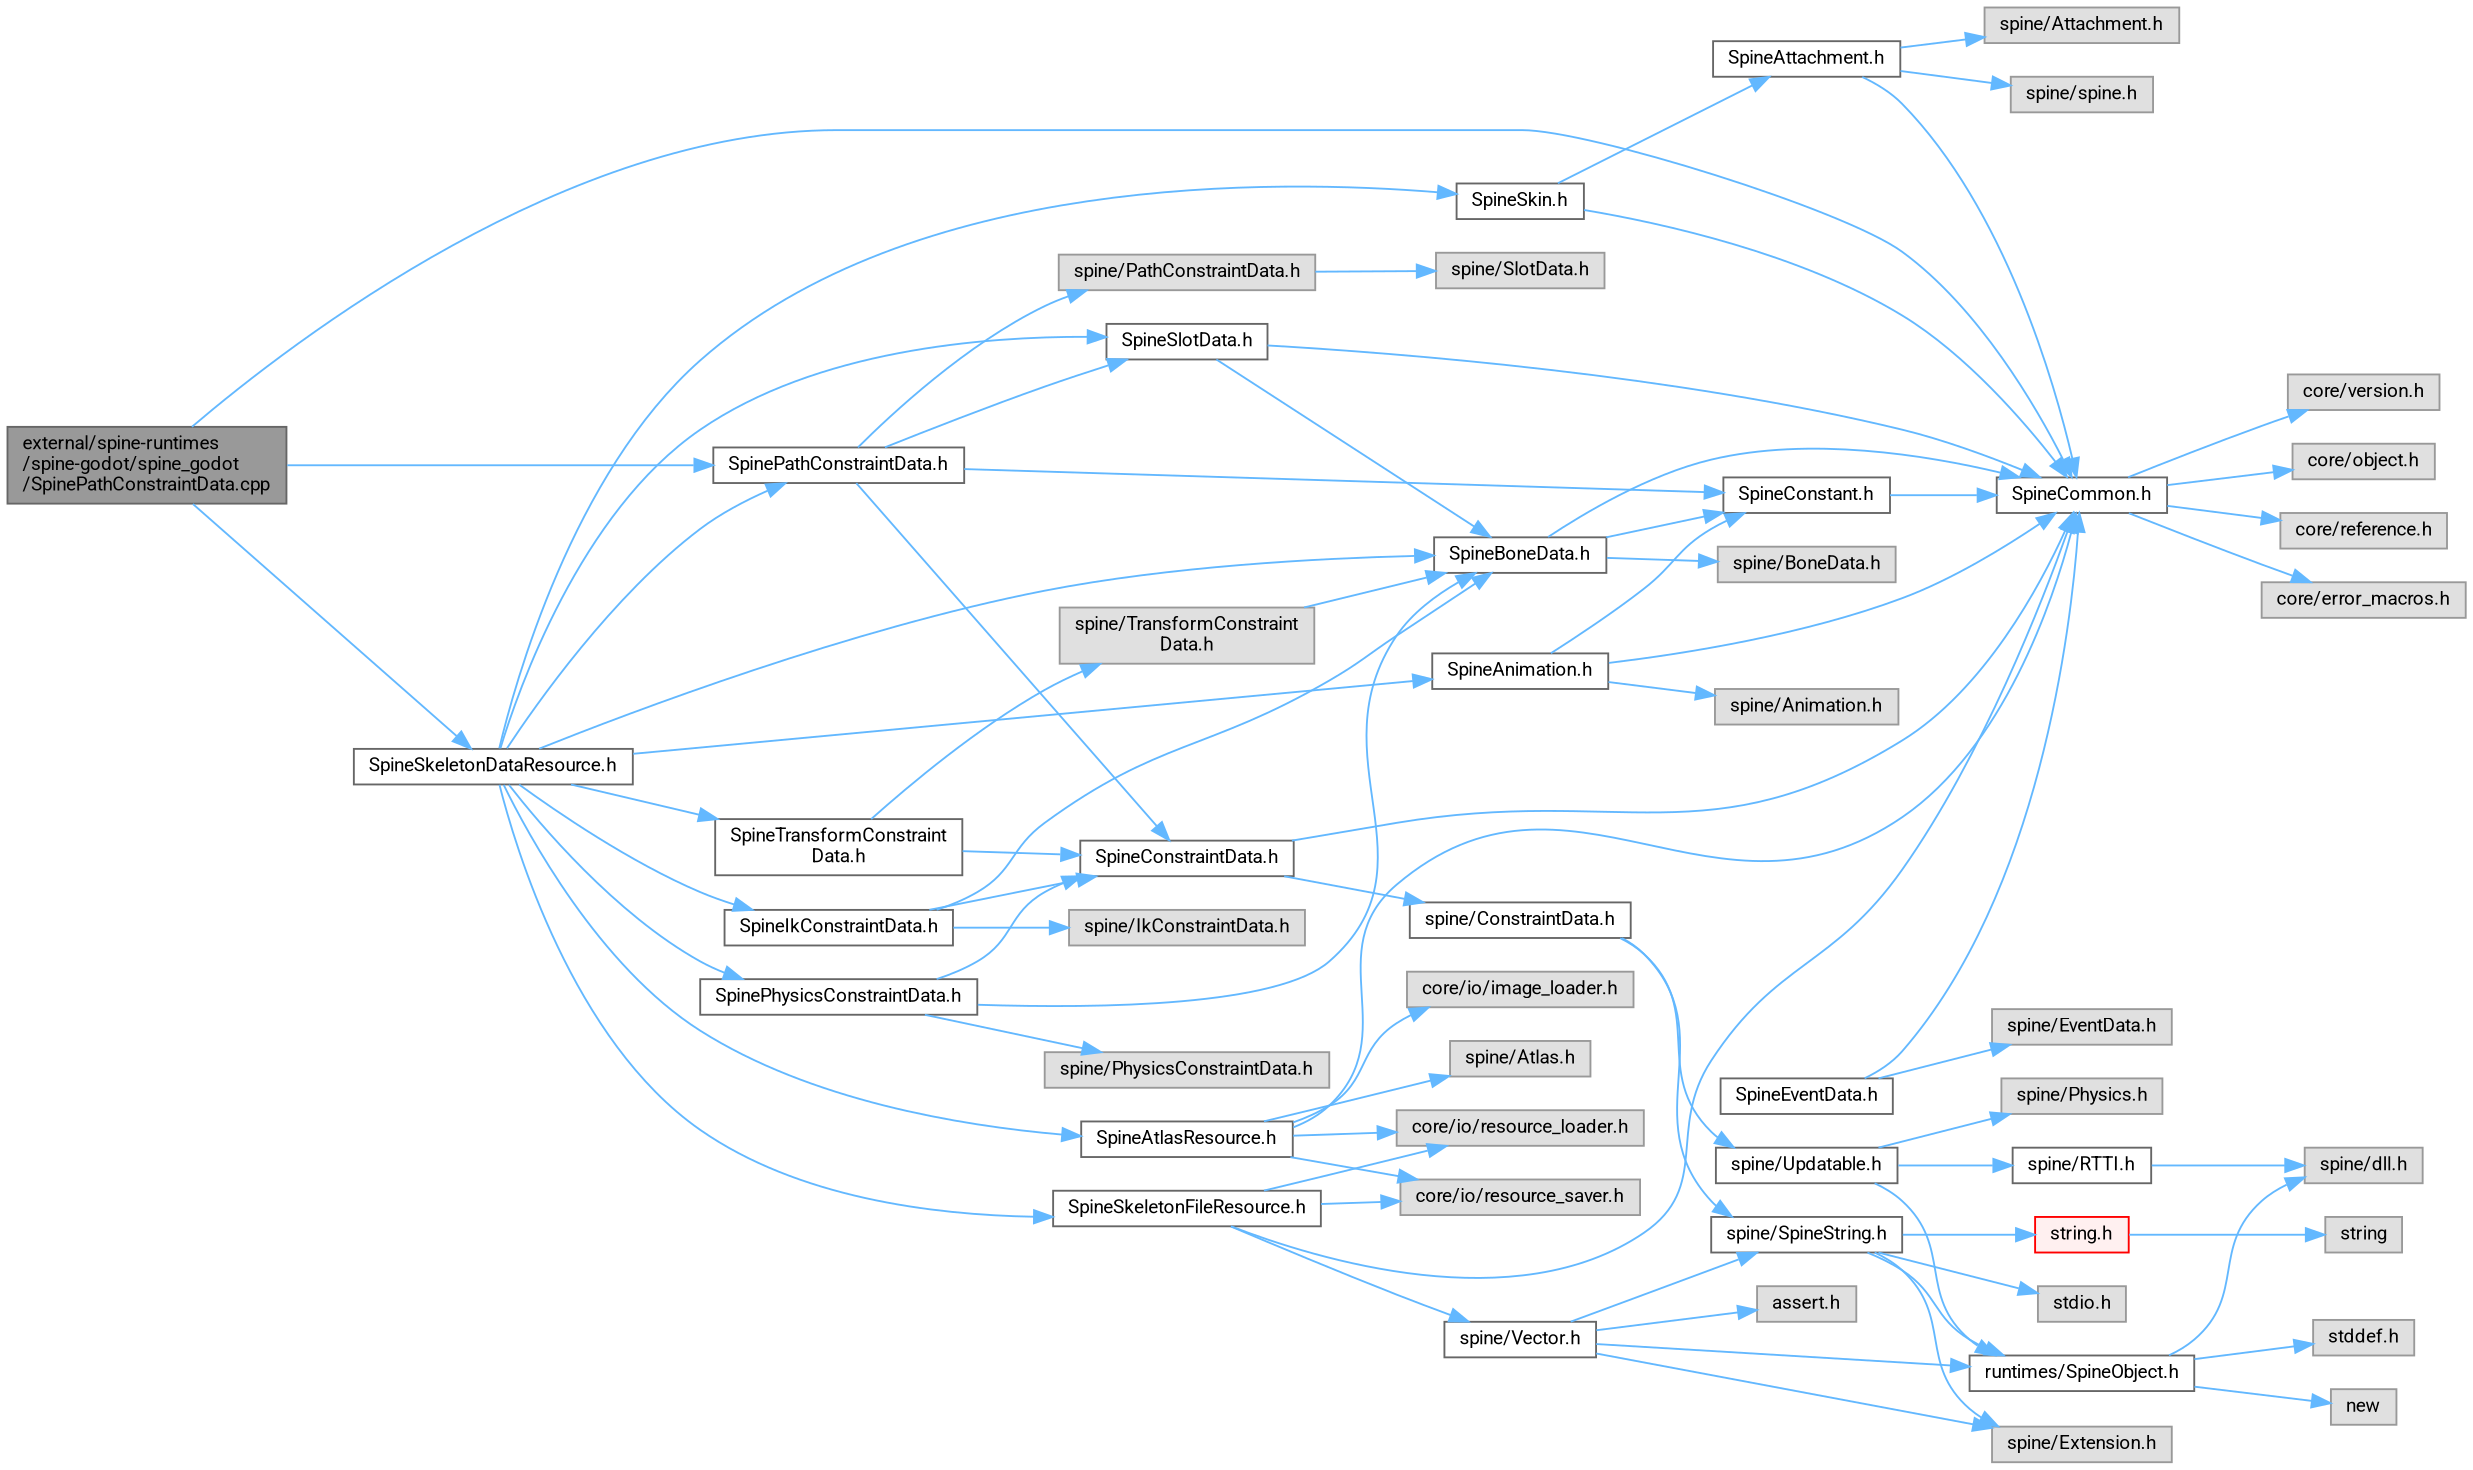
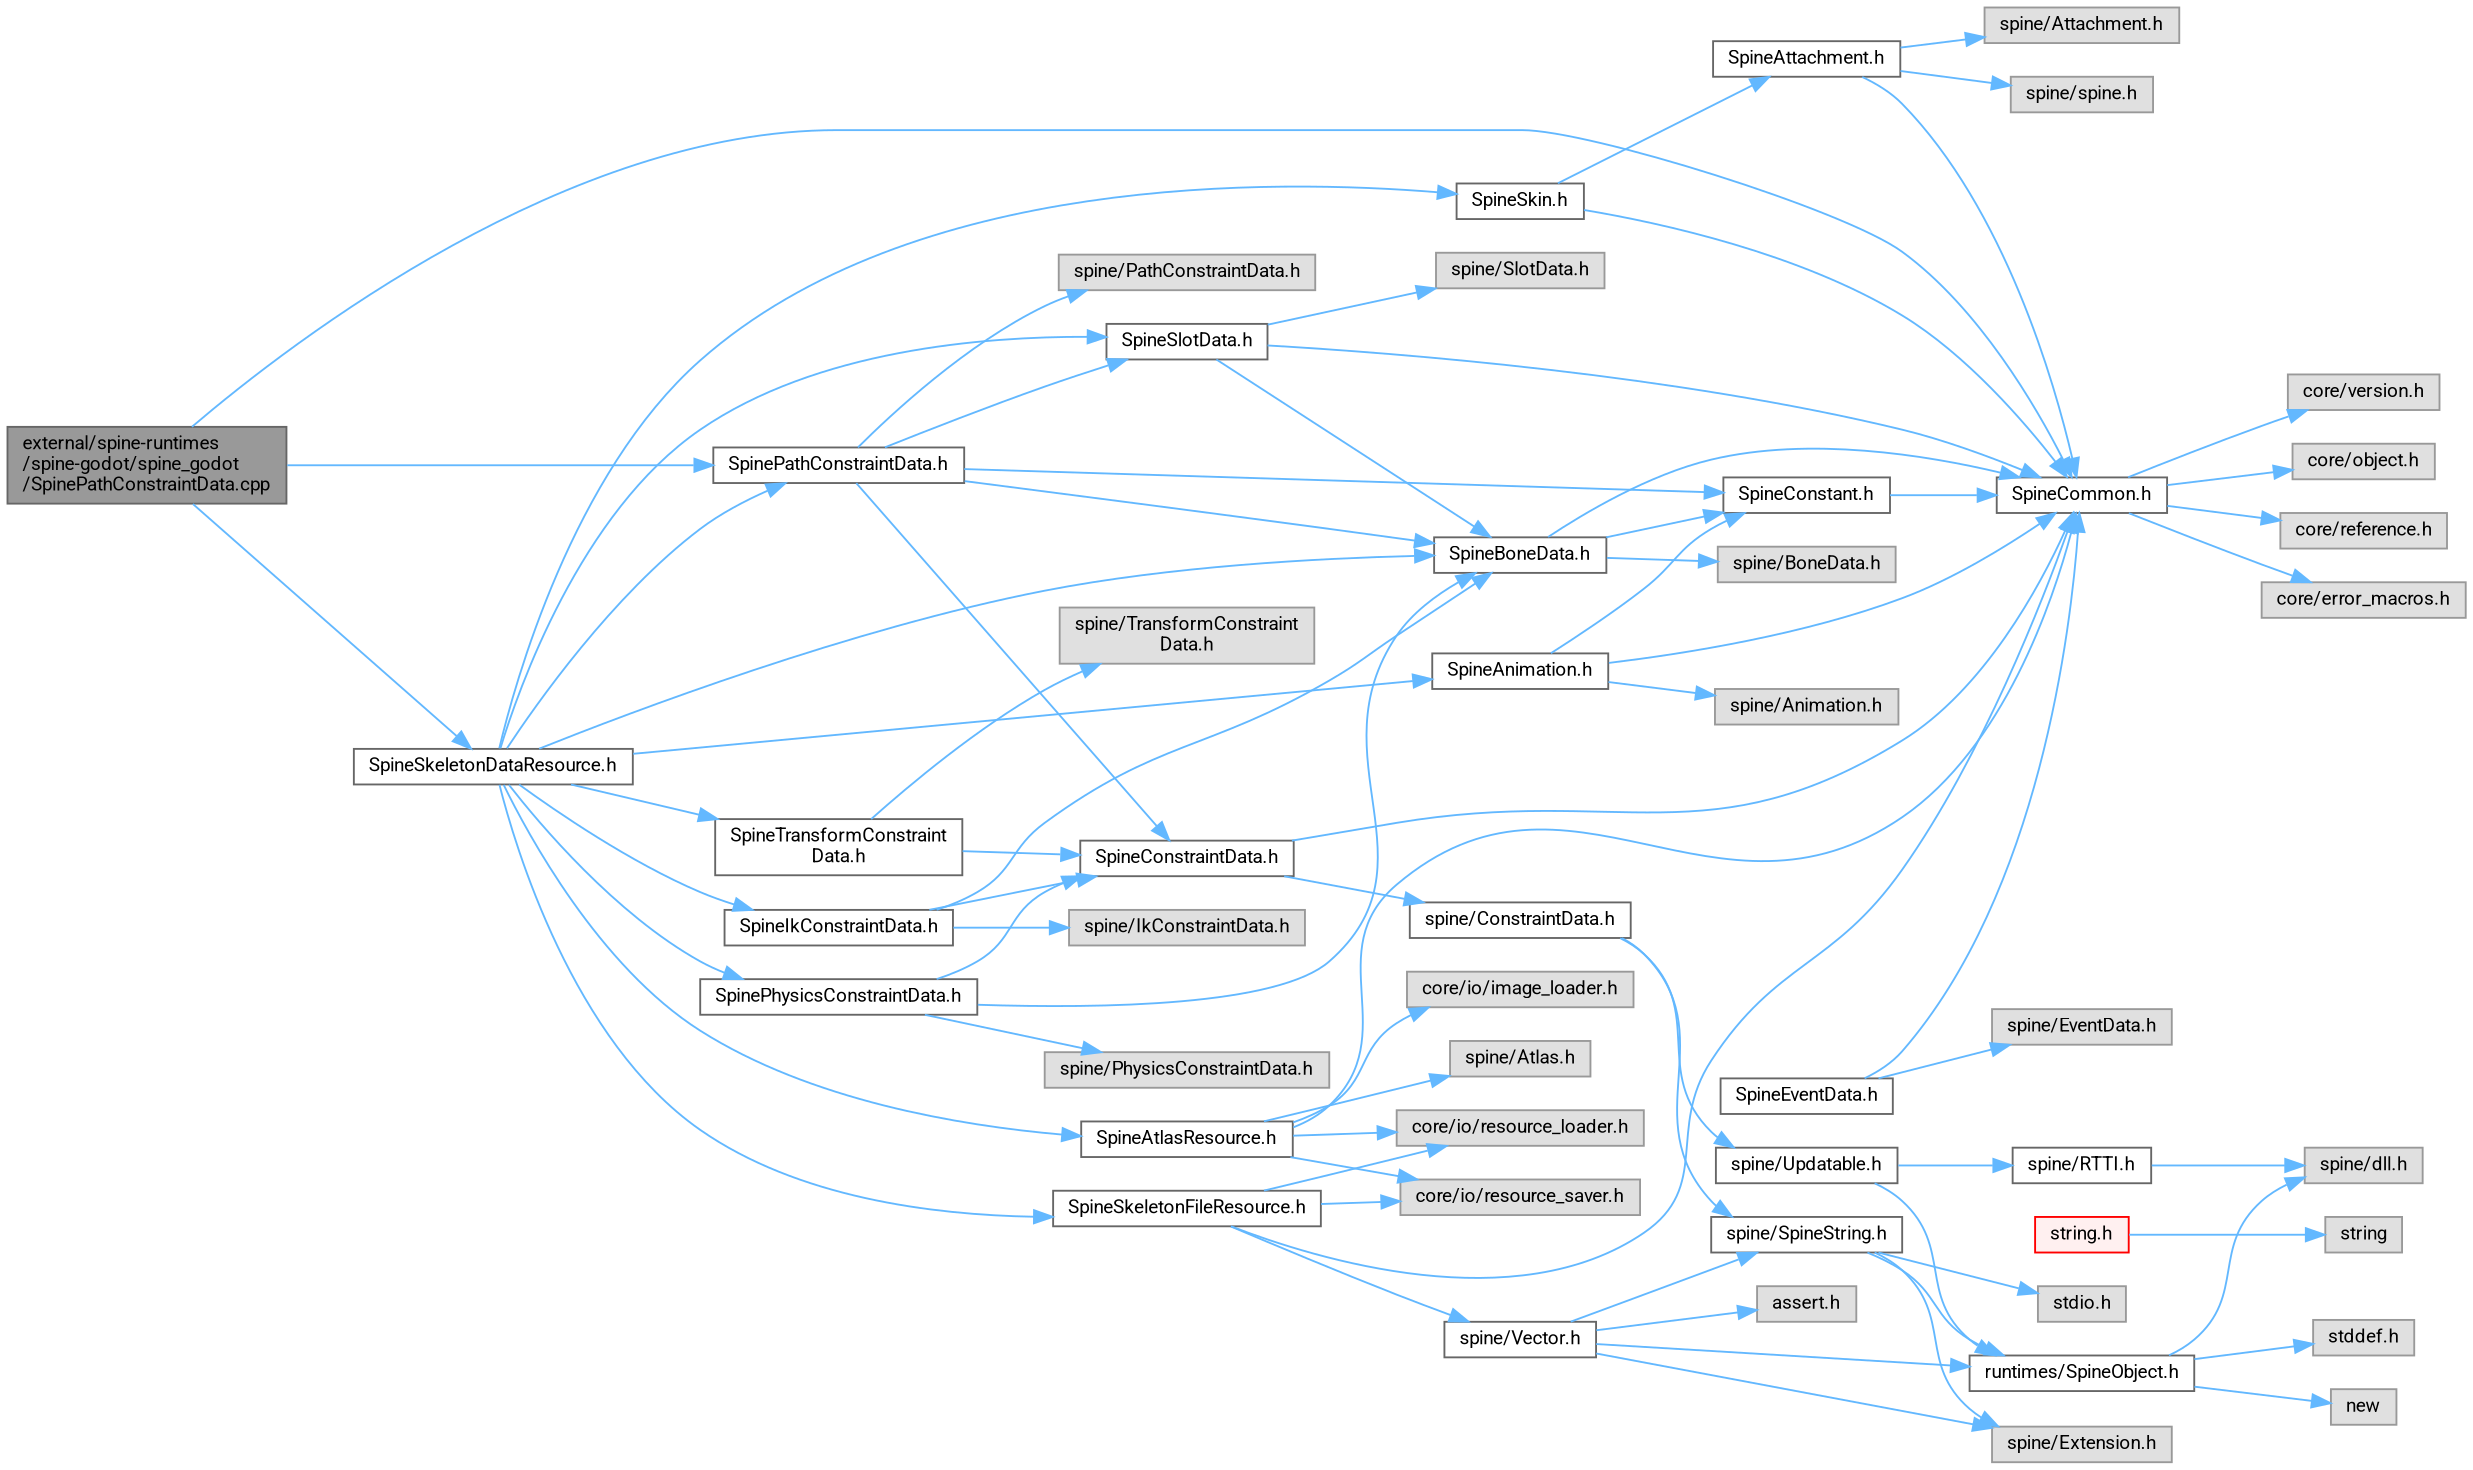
(1366, 271) -> (1342, 309)
(1365, 592) -> (1190, 510)
(2082, 1096) -> none
(1959, 1235) -> none
